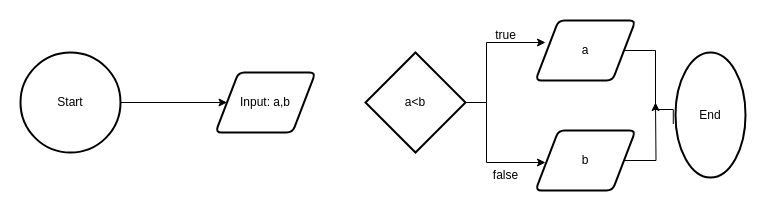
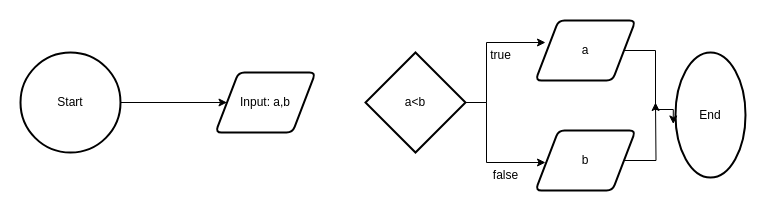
(506, 36) -> (501, 56)
(673, 119) -> (673, 116)
